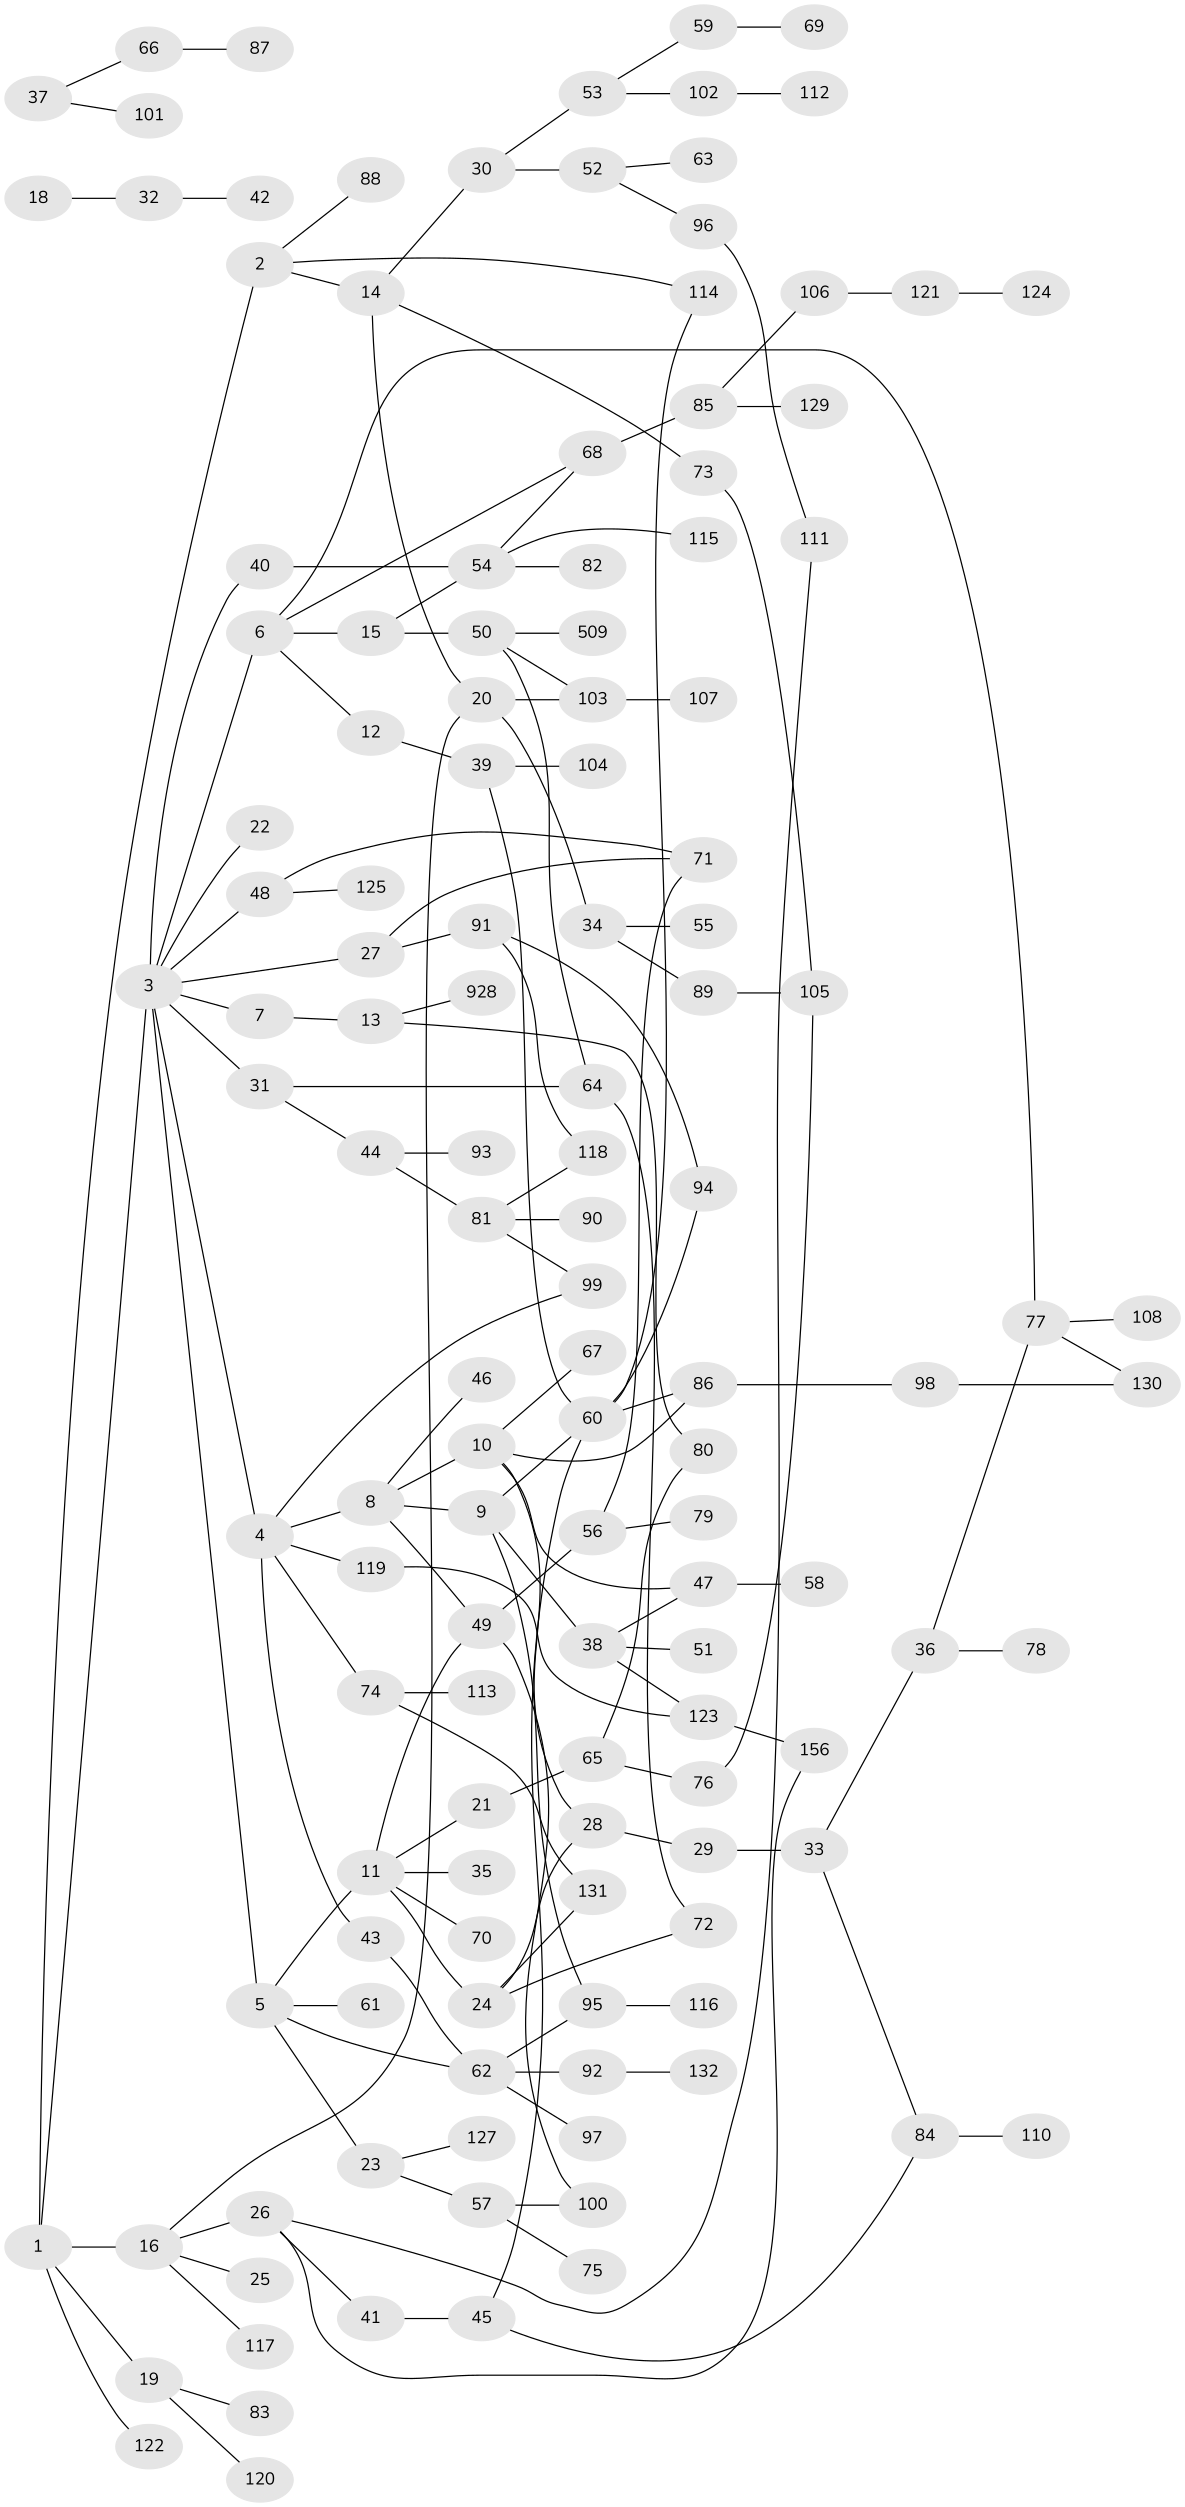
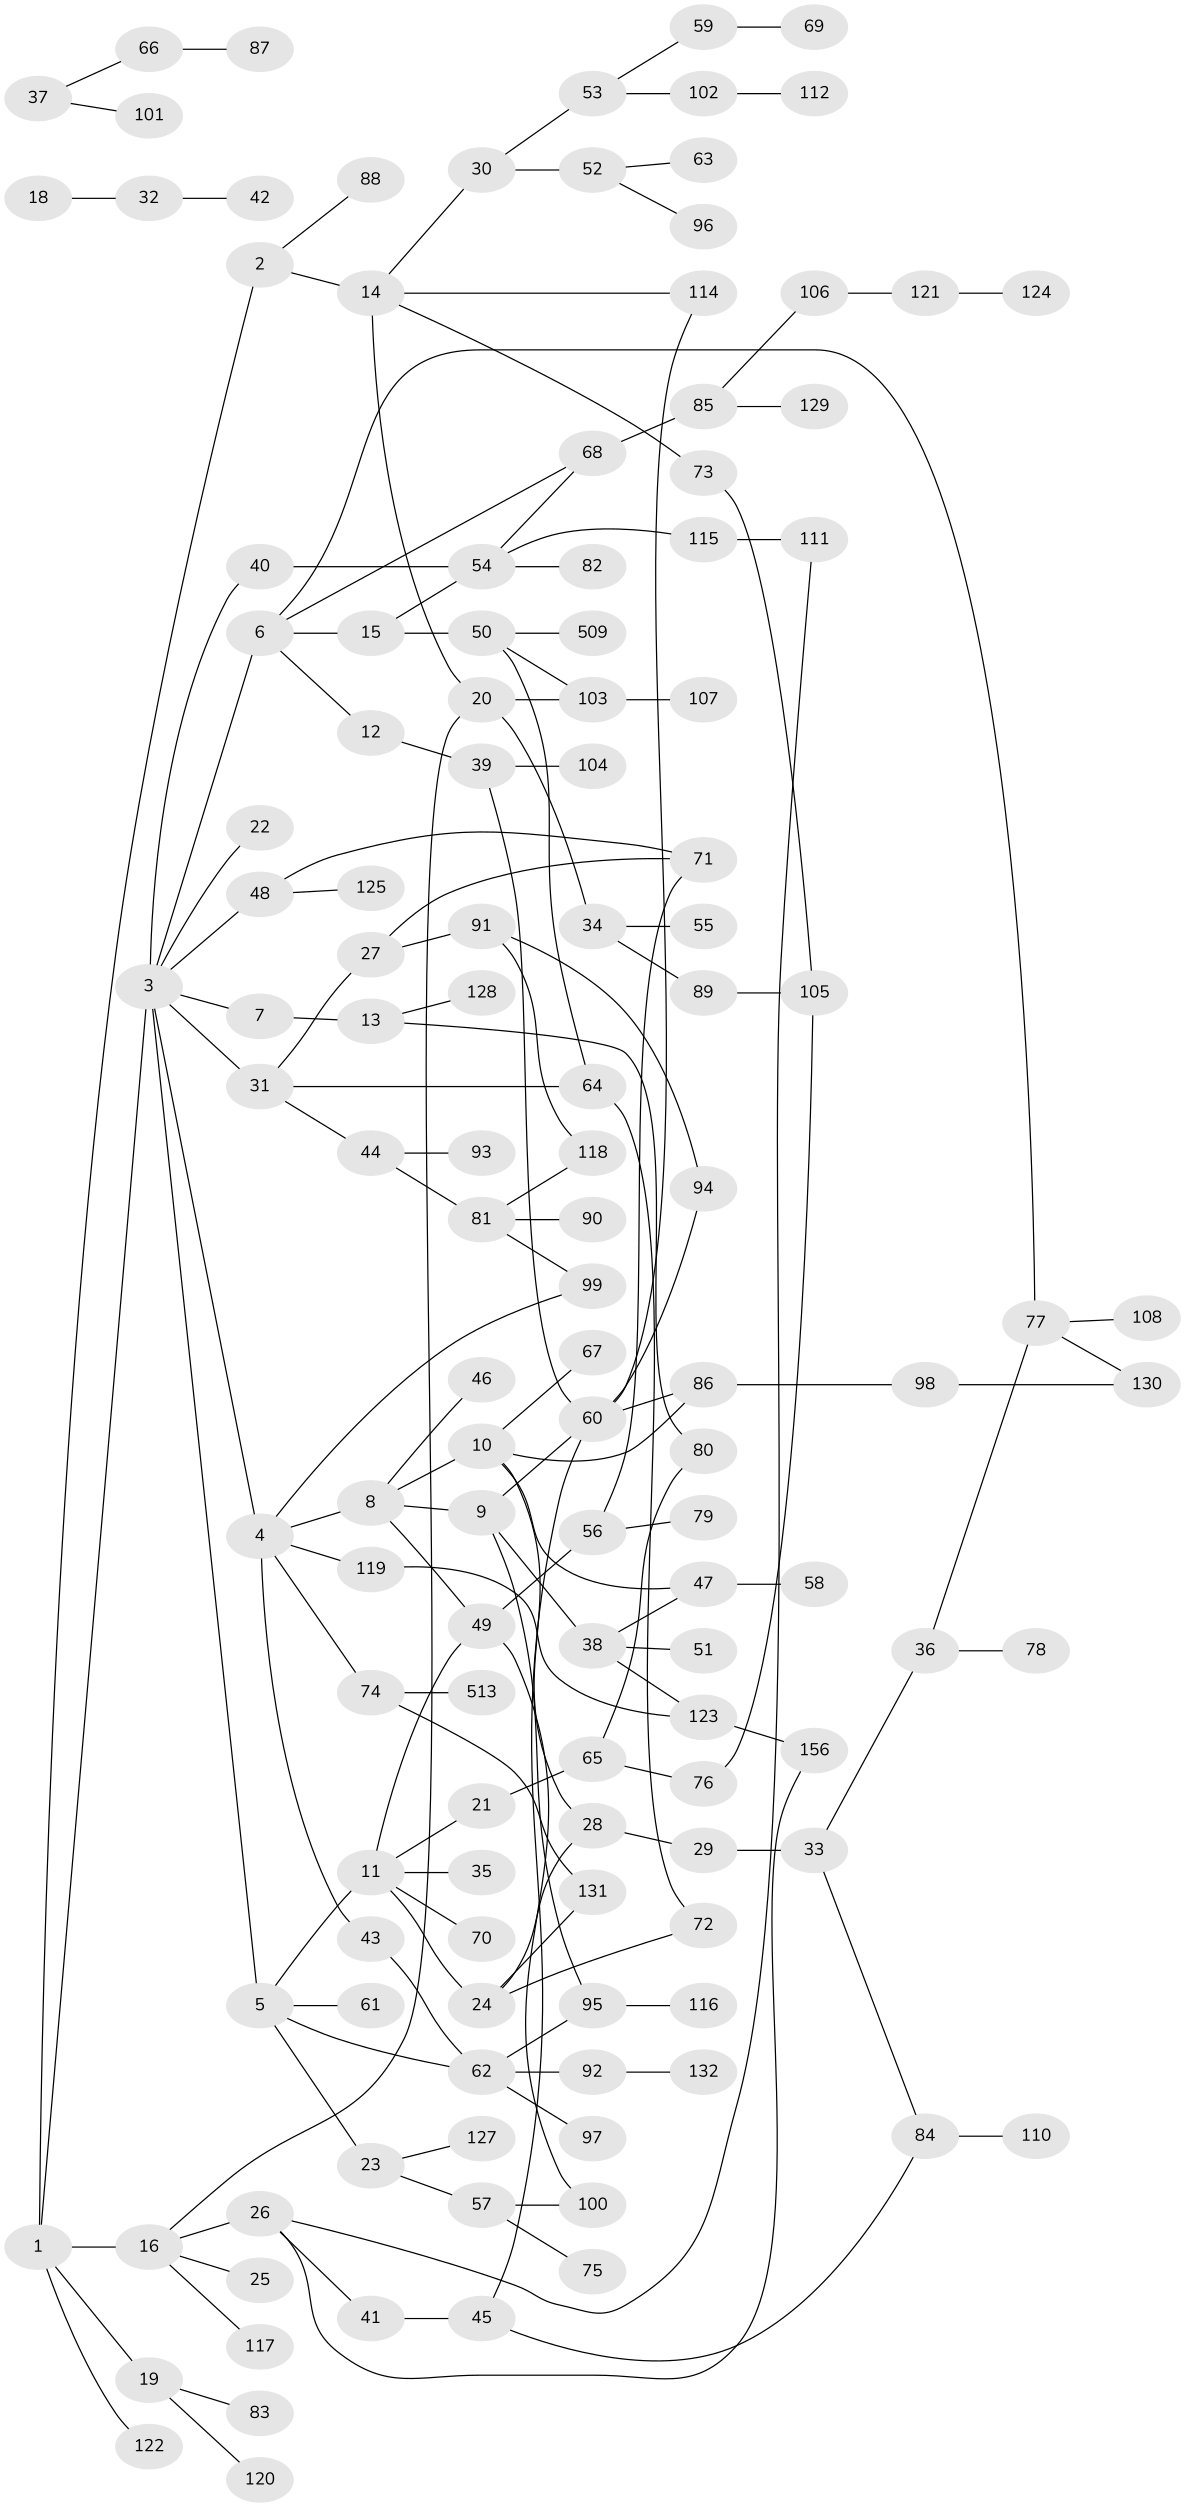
(484, 259) -> (537, 293)
(769, 379) -> (759, 540)
(260, 971) -> (309, 1027)
(482, 993) -> (482, 993)
(482, 1693) -> (482, 1693)
